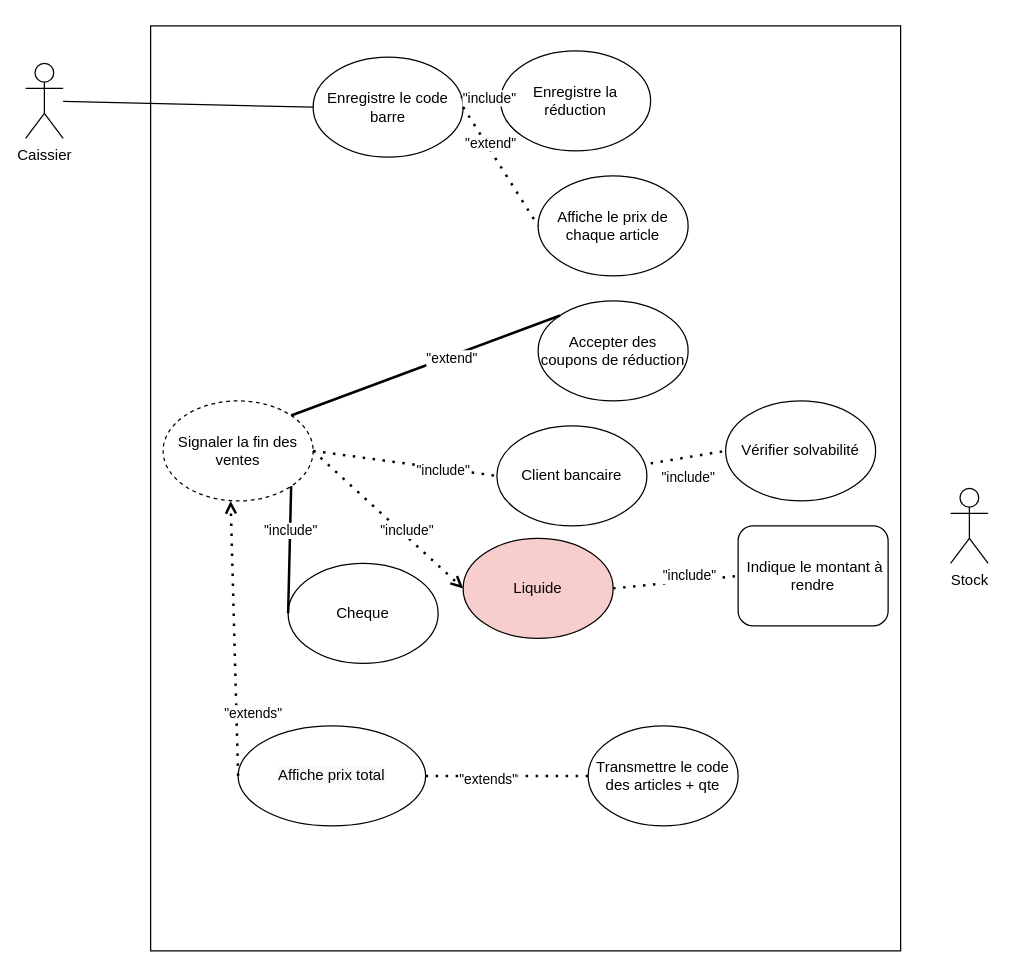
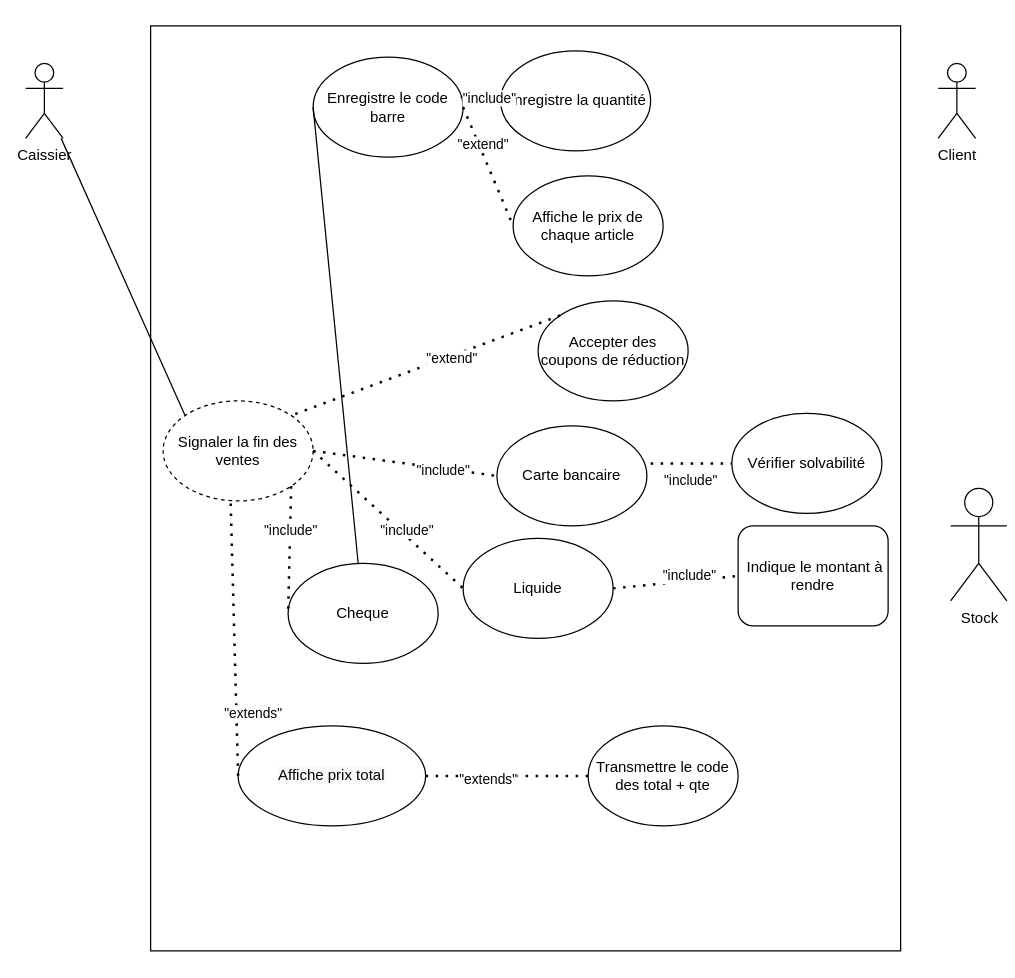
(576, 101) -> (576, 101)
none -> (957, 101)
(188, 104) -> (336, 340)
(613, 226) -> (588, 226)
none -> (123, 277)
(359, 390) -> (359, 390)
(801, 451) -> (807, 463)
(572, 476) -> (572, 476)
(231, 509) -> (231, 507)
(969, 526) -> (979, 544)
(289, 575) -> (289, 575)
(457, 582) -> (458, 583)
(538, 588) -> (538, 588)
(663, 776) -> (663, 776)
